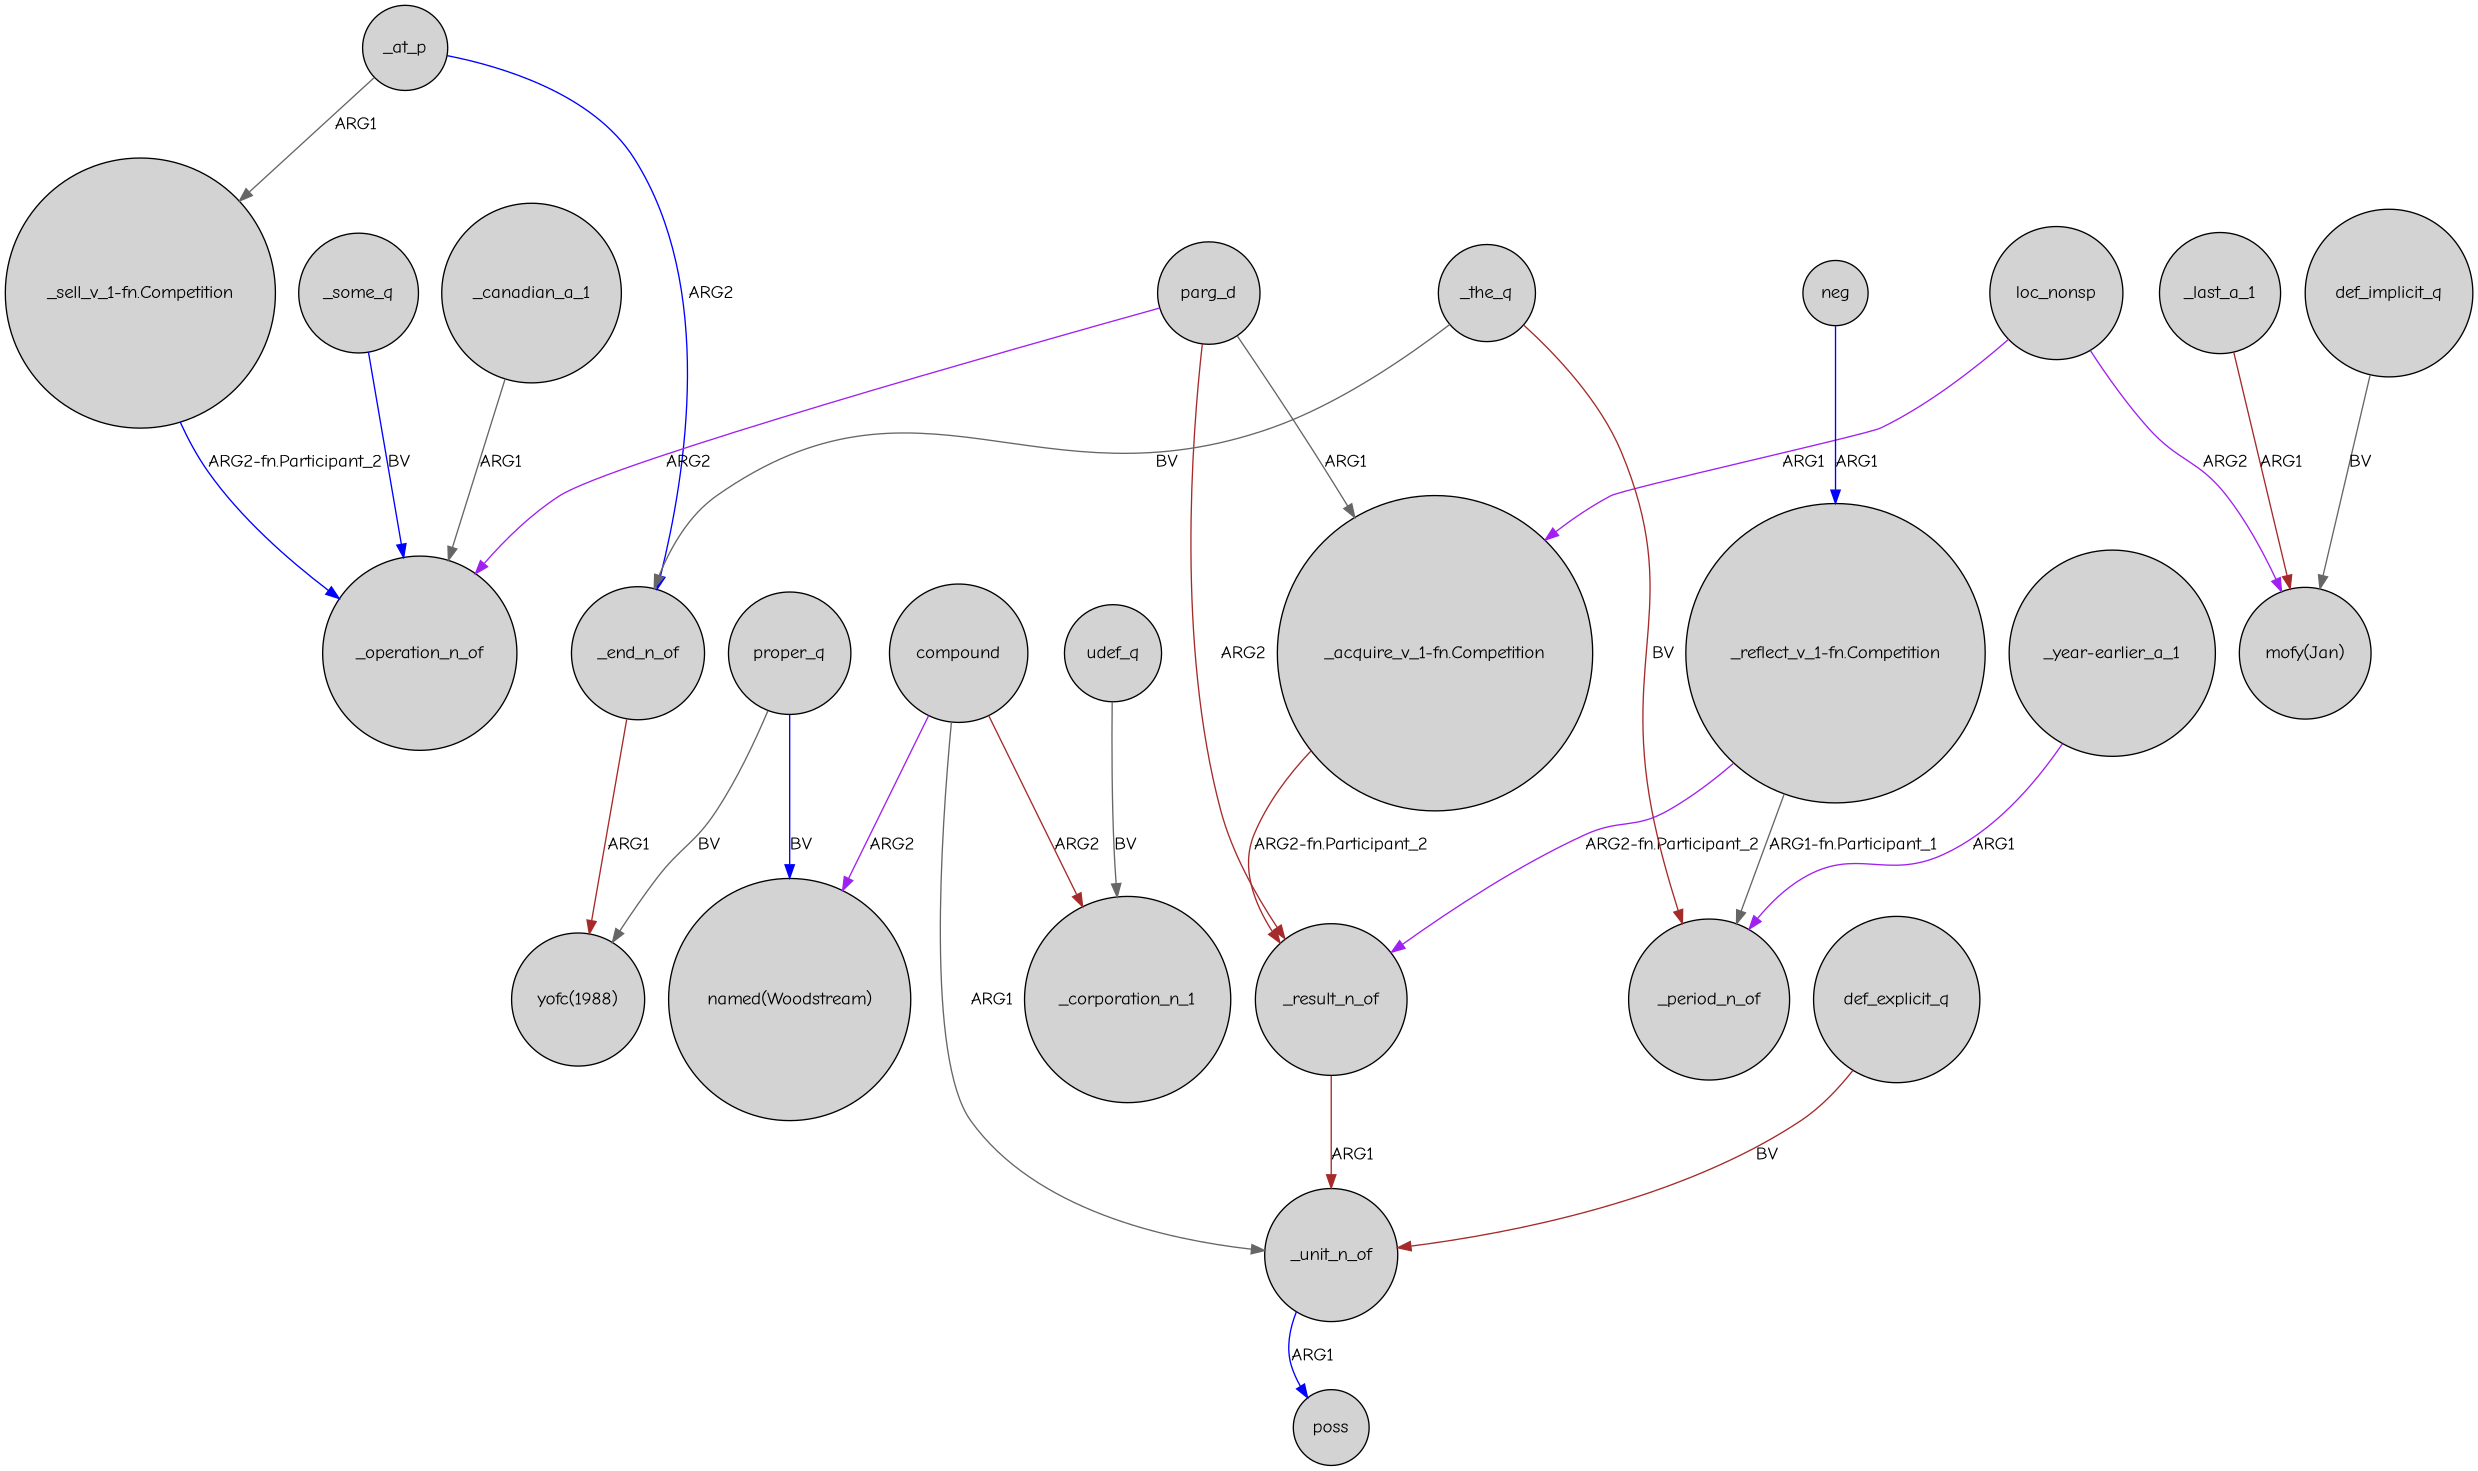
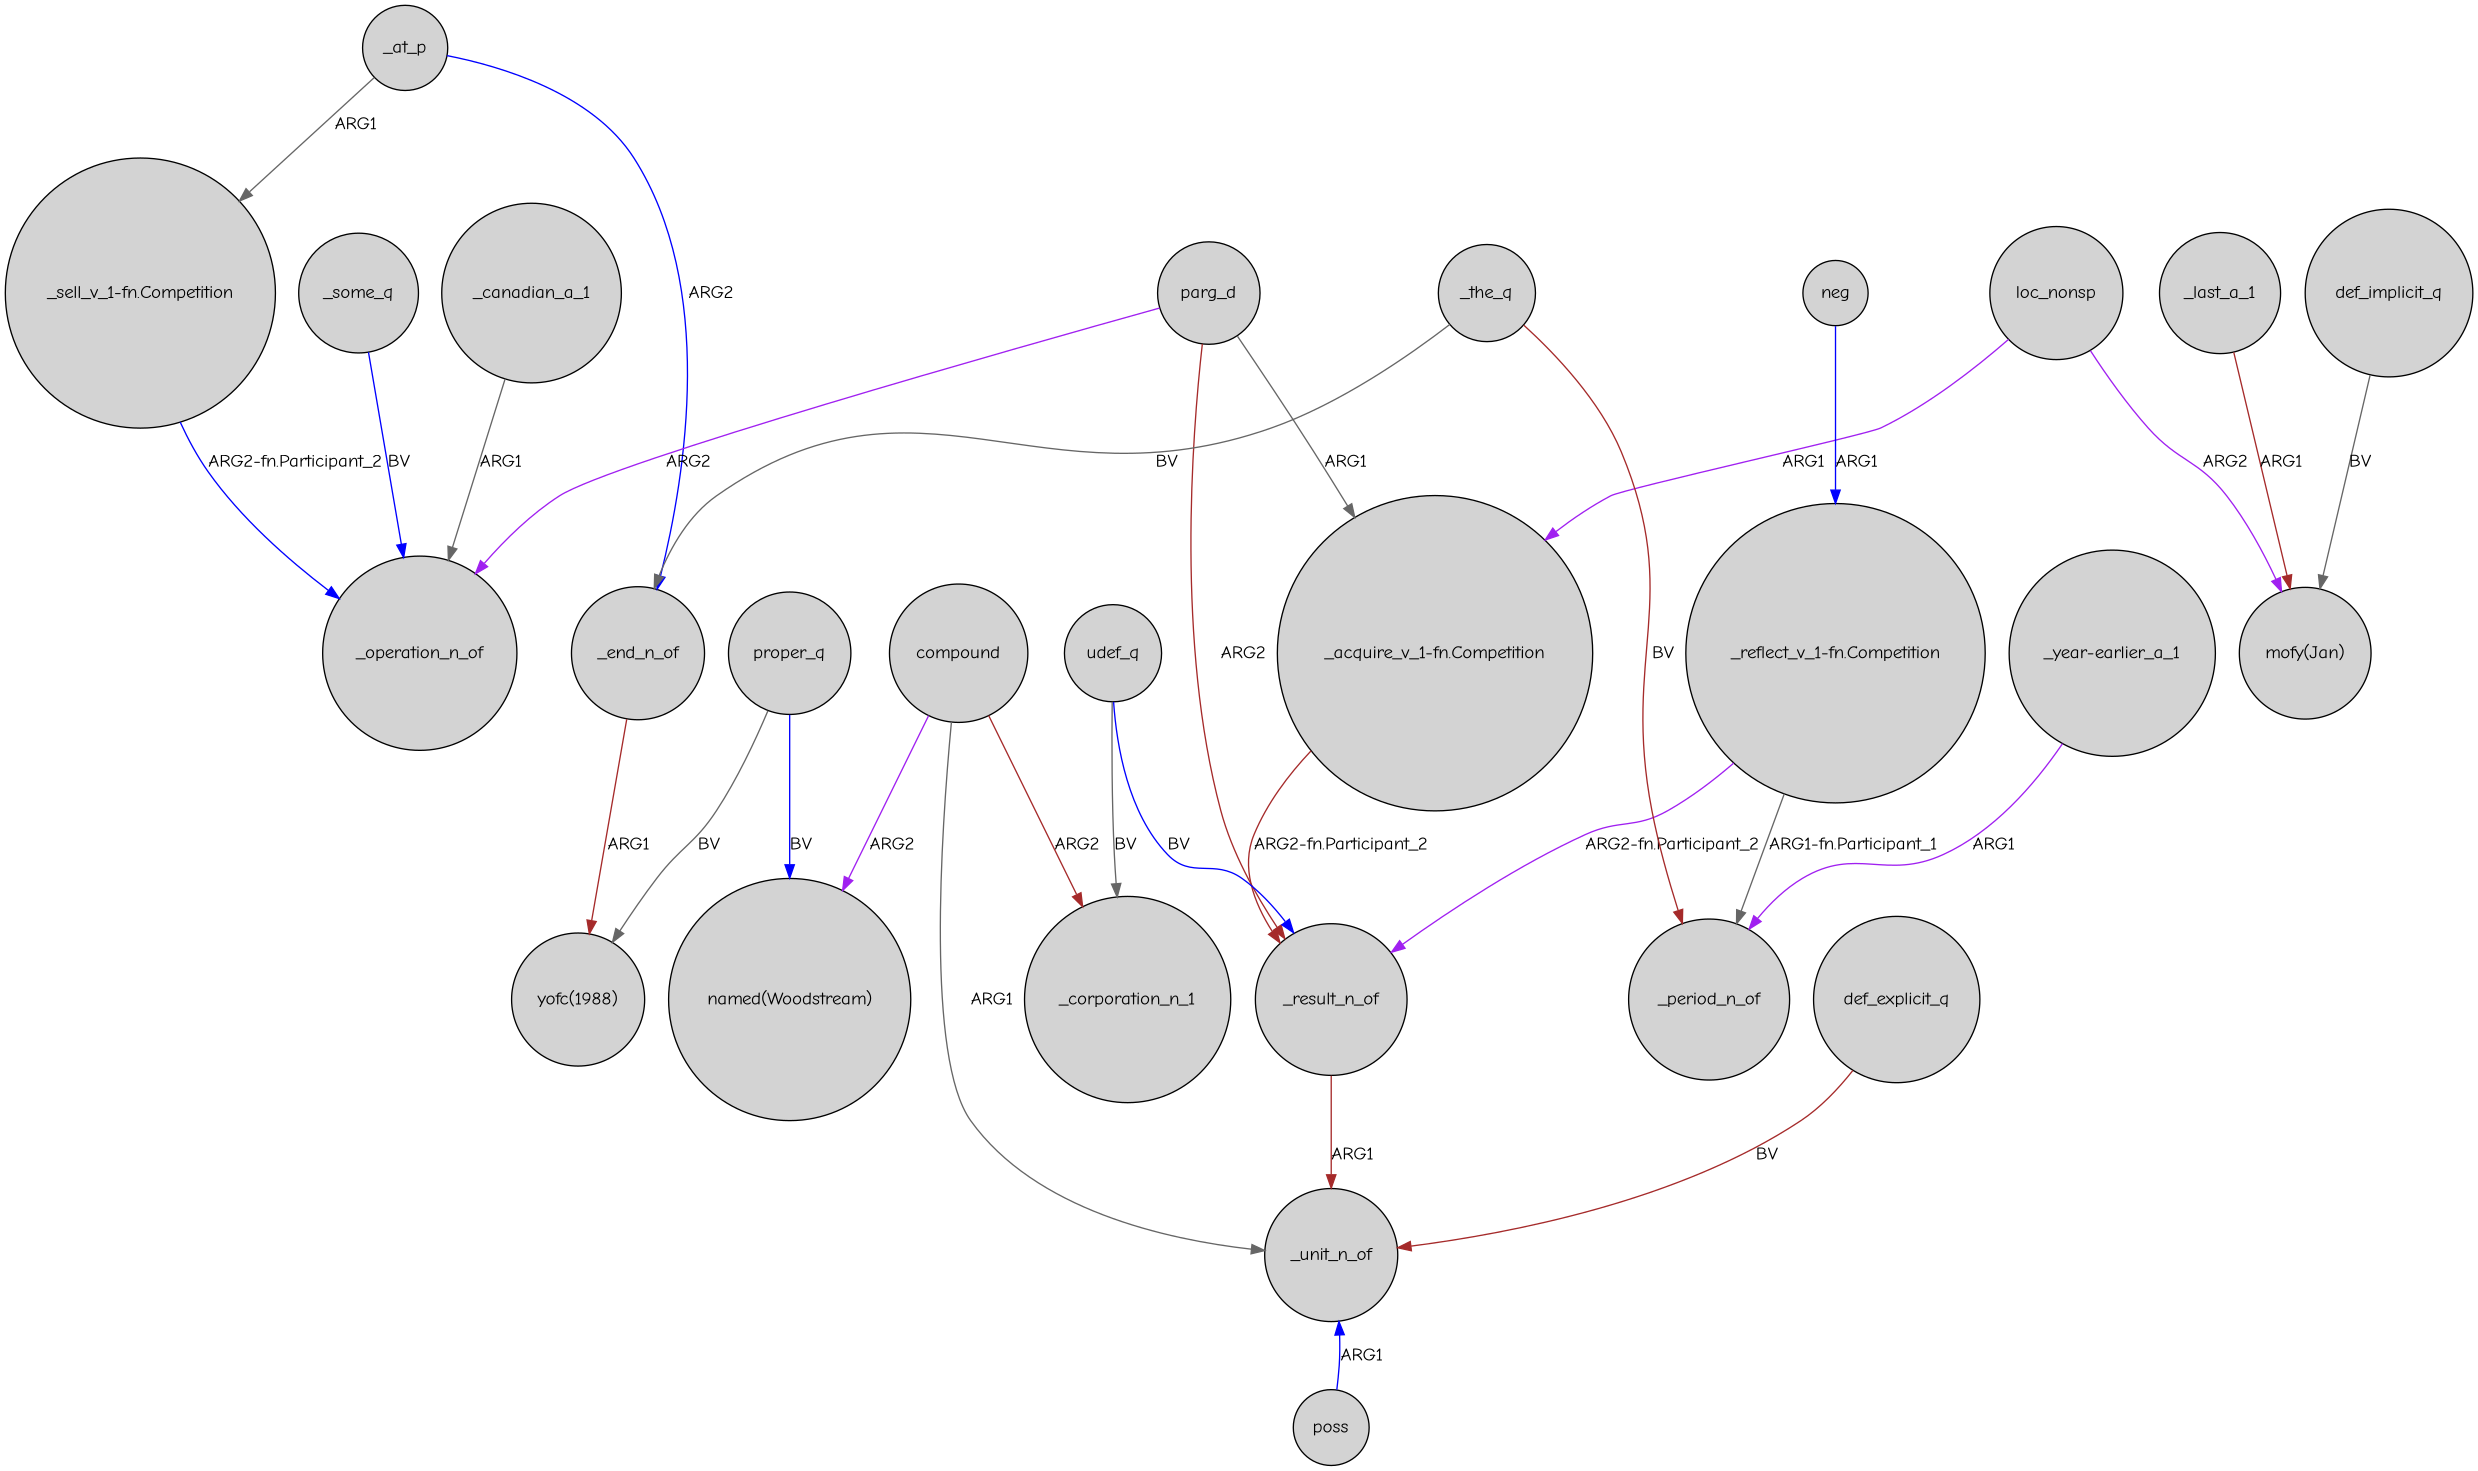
none -> (1160, 845)
(1289, 1350) -> (1339, 1362)
